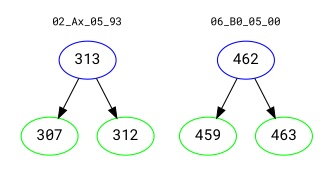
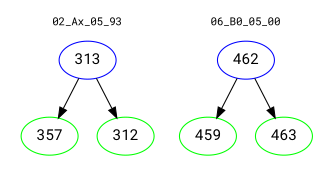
(50, 136) -> (50, 136)
